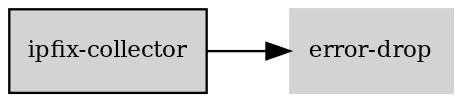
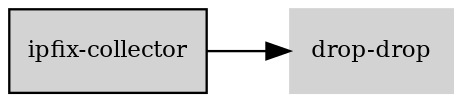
(372, 51) -> (372, 51)
